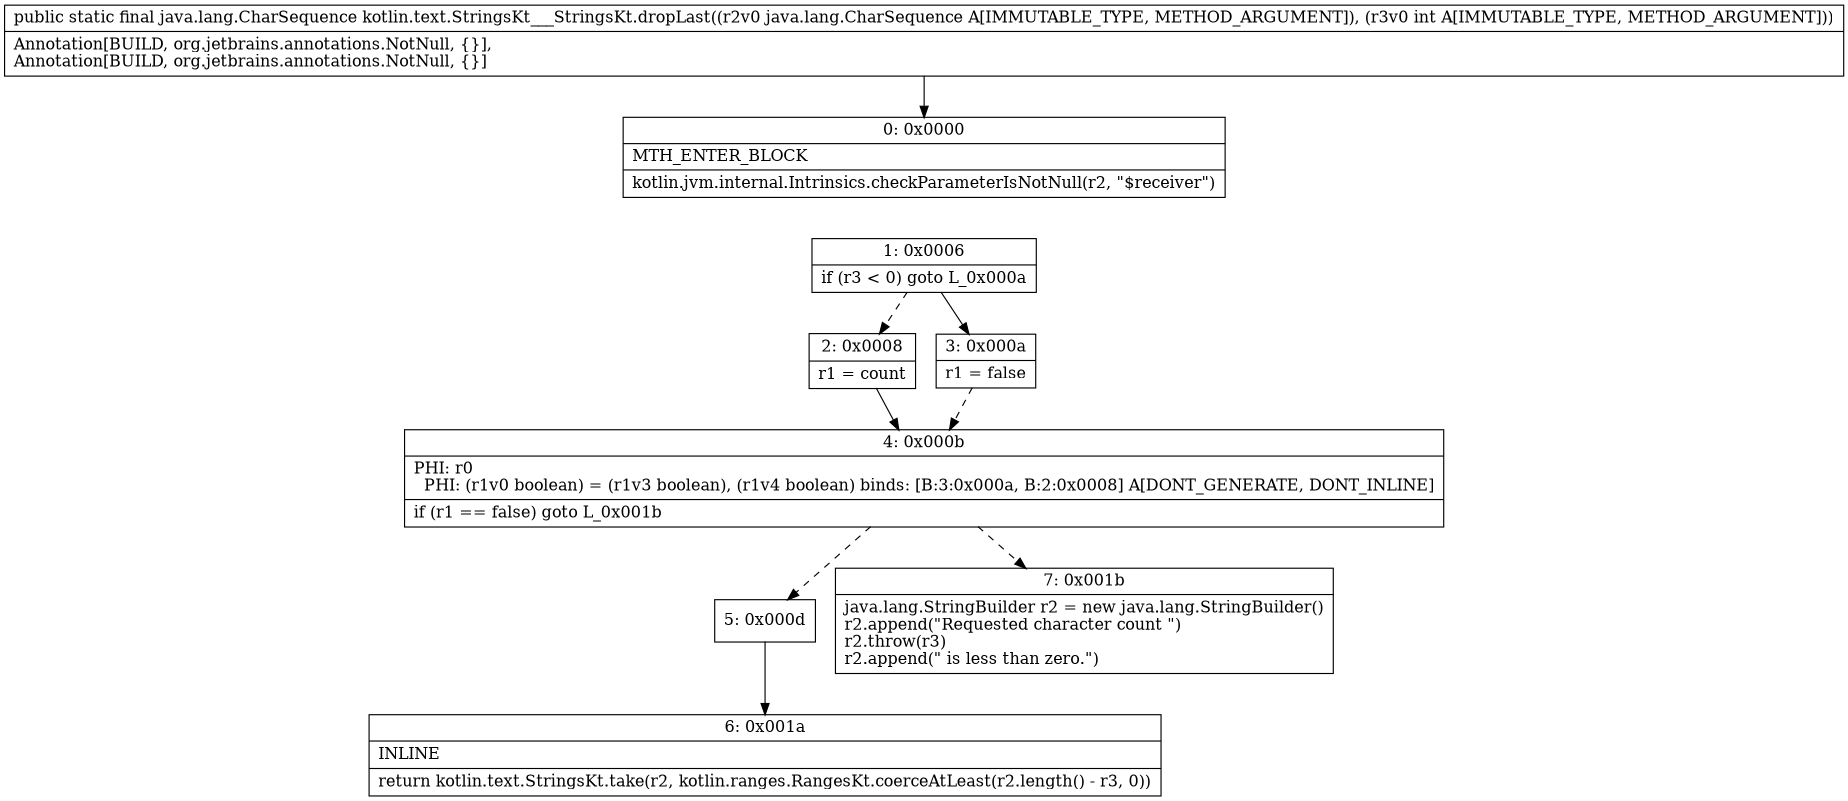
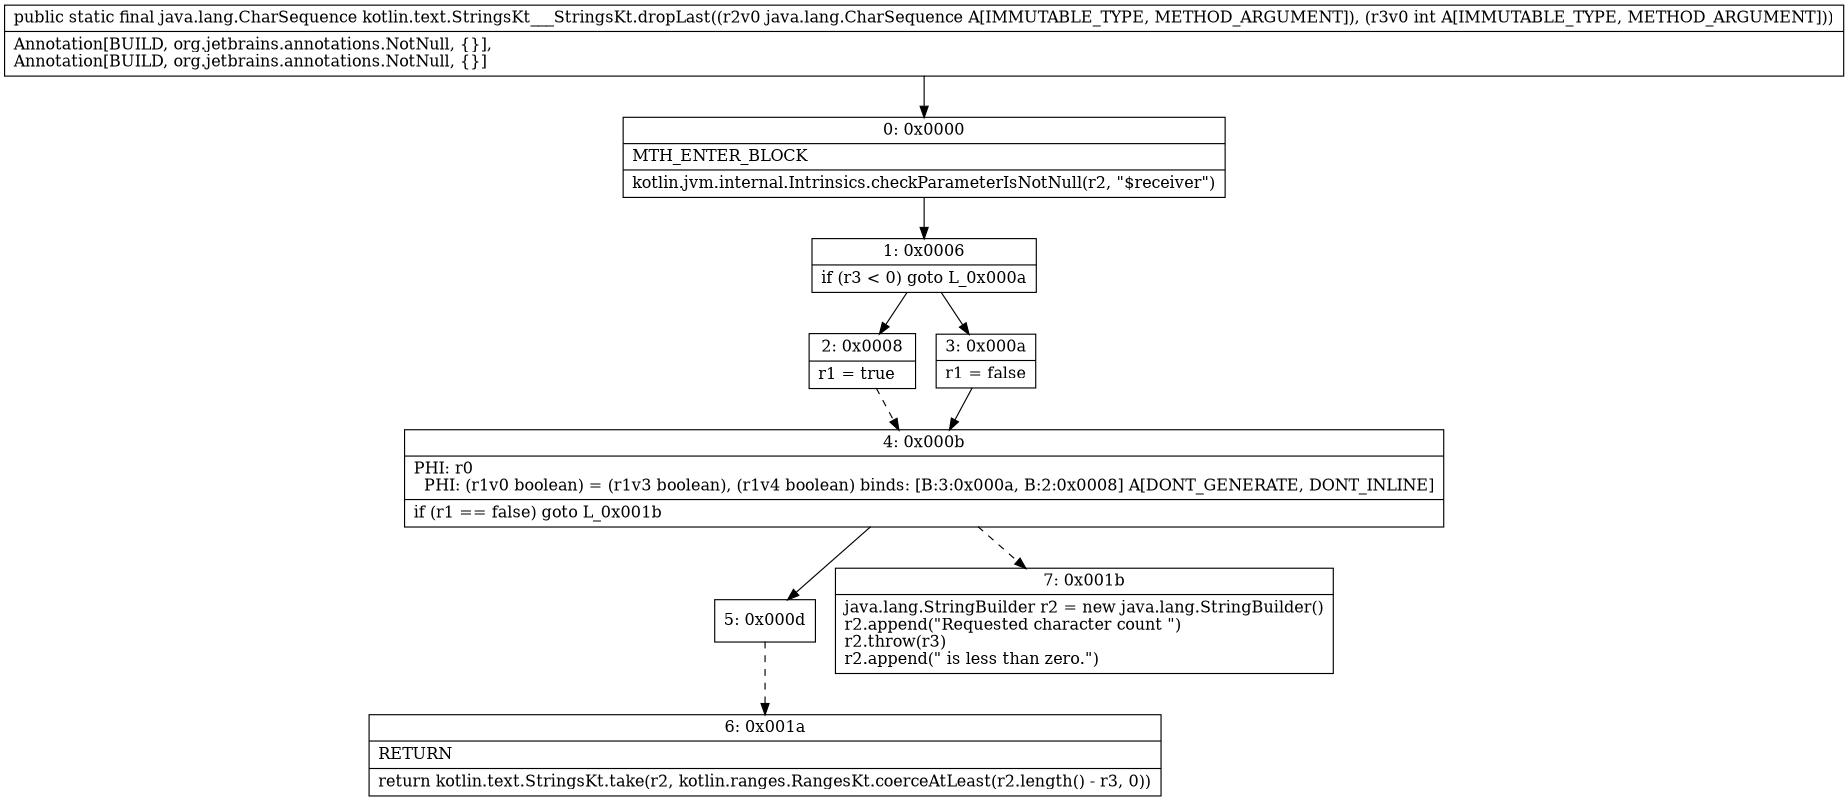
none -> (924, 212)
(897, 308) -> (897, 308)
(862, 374) -> (857, 374)
(885, 404) -> (885, 404)
(964, 404) -> (964, 404)
(833, 559) -> (833, 559)
(765, 672) -> (765, 672)
(410, 754) -> (415, 754)
